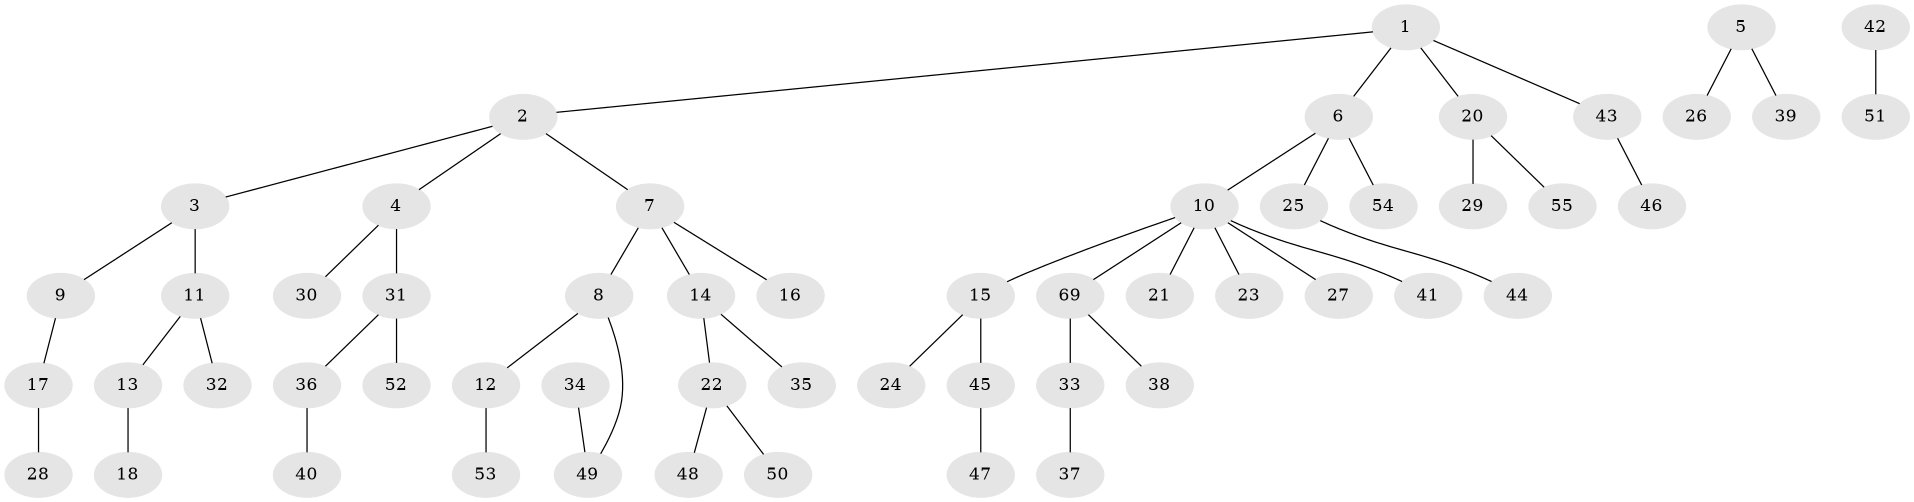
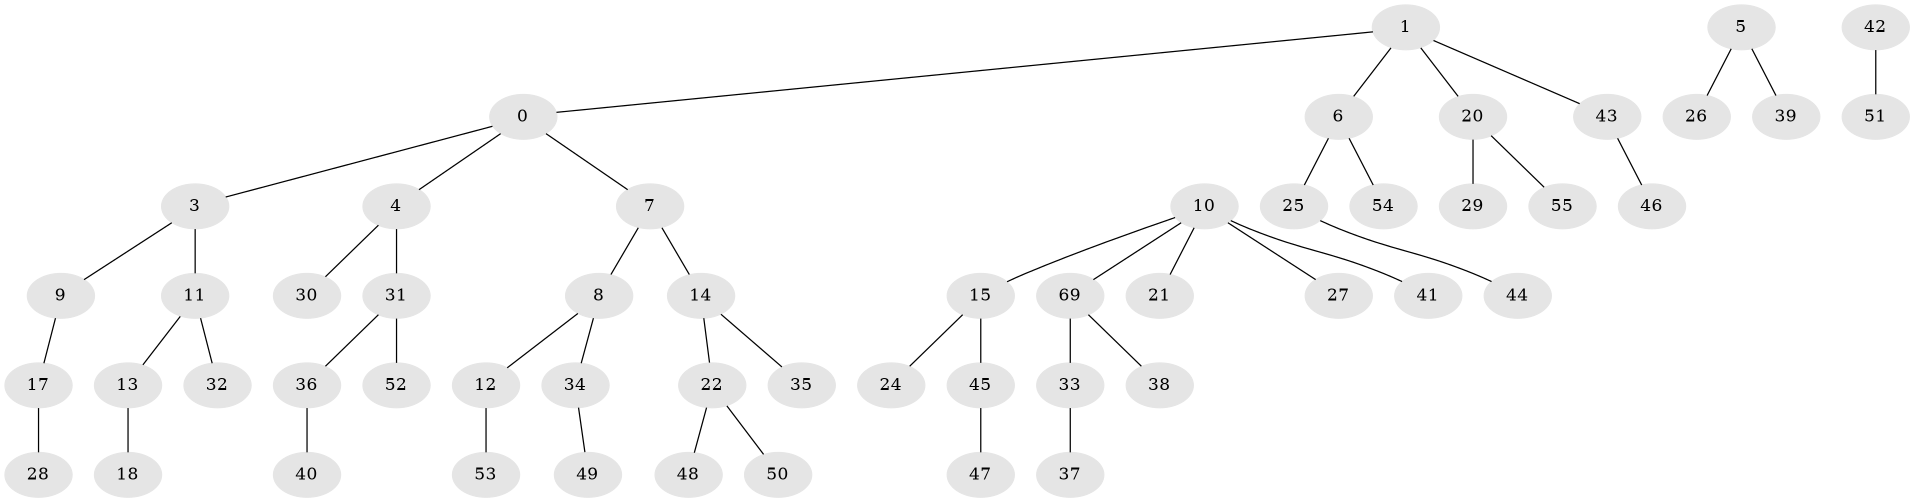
(523, 117) -> (523, 117)
(1272, 162) -> none
(791, 296) -> none
(1249, 296) -> none
(623, 387) -> (587, 341)
